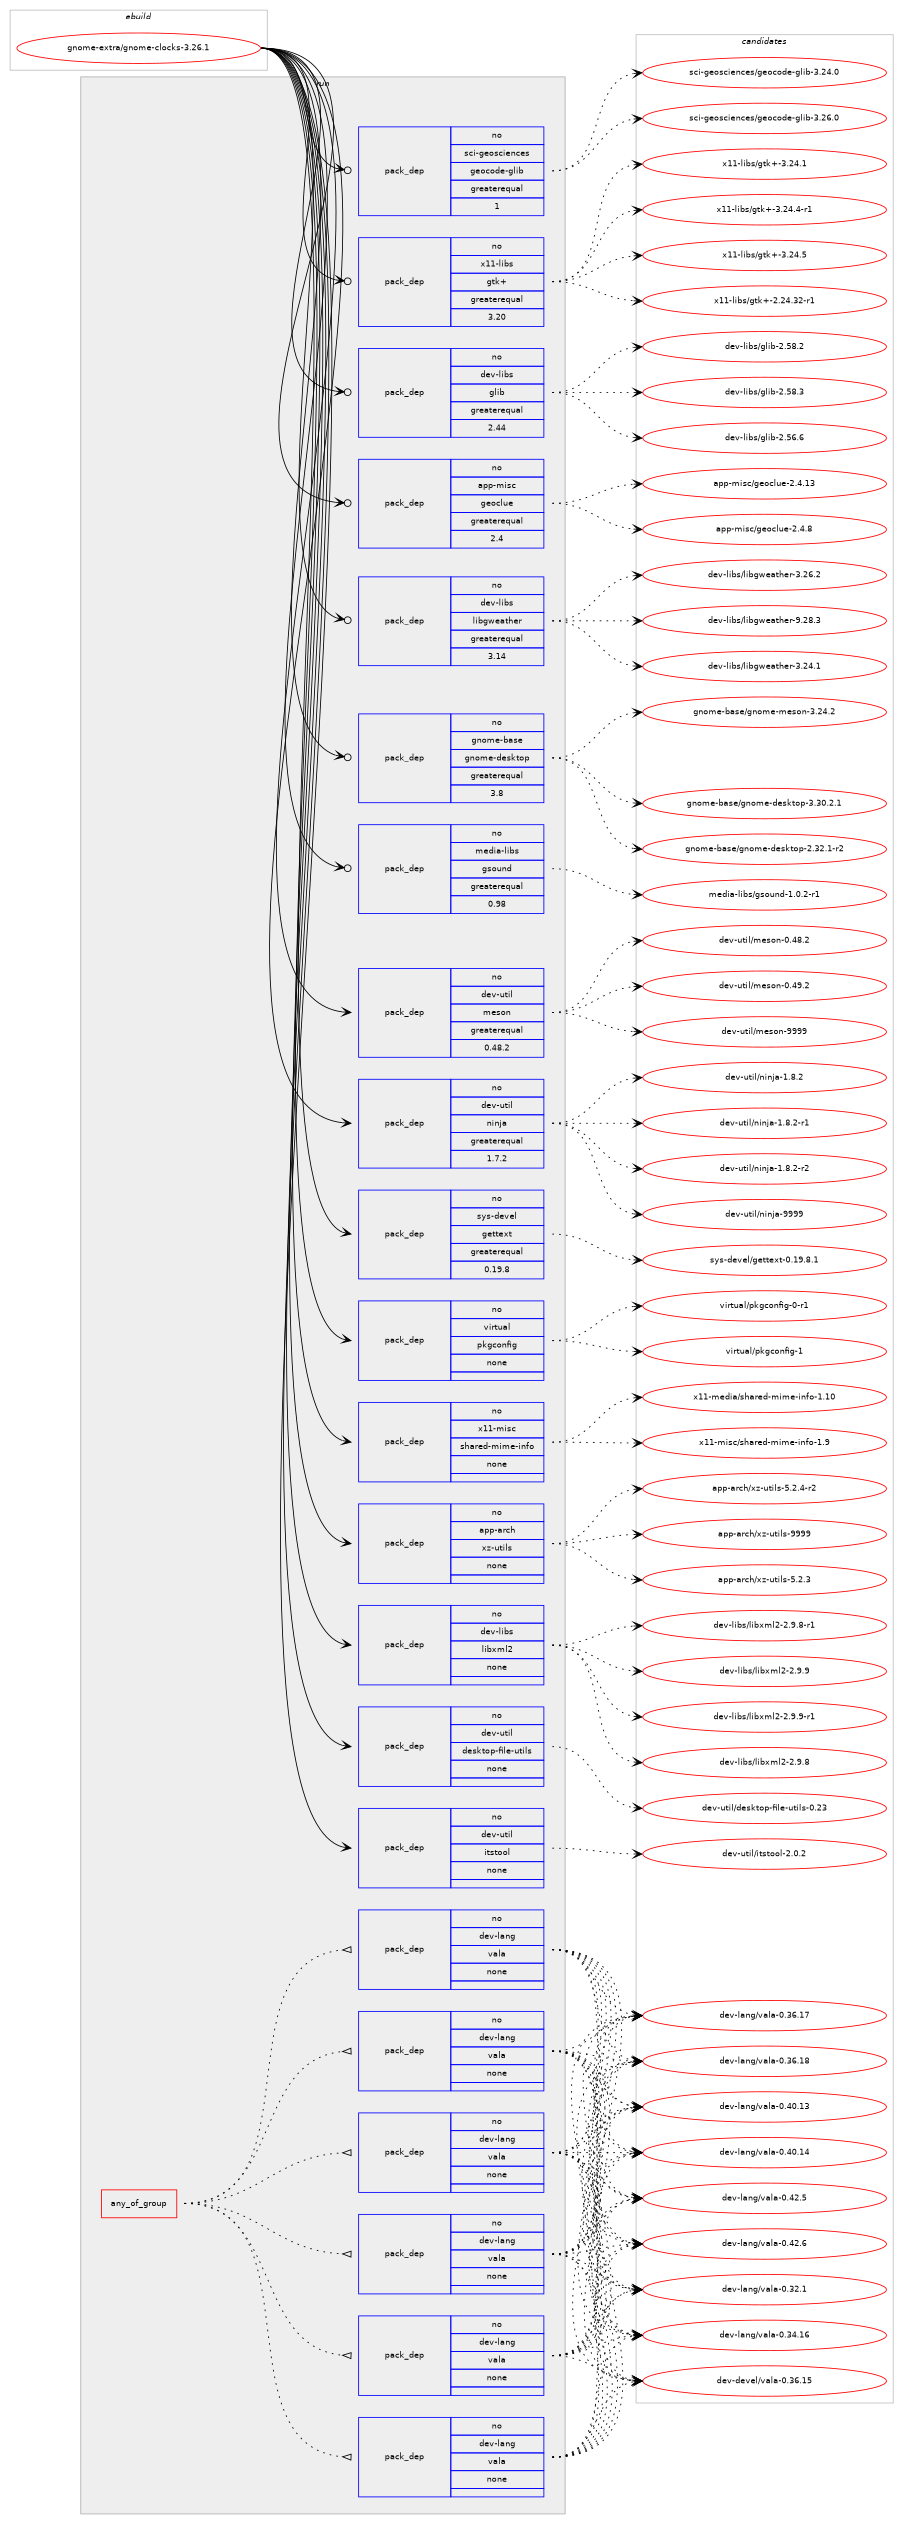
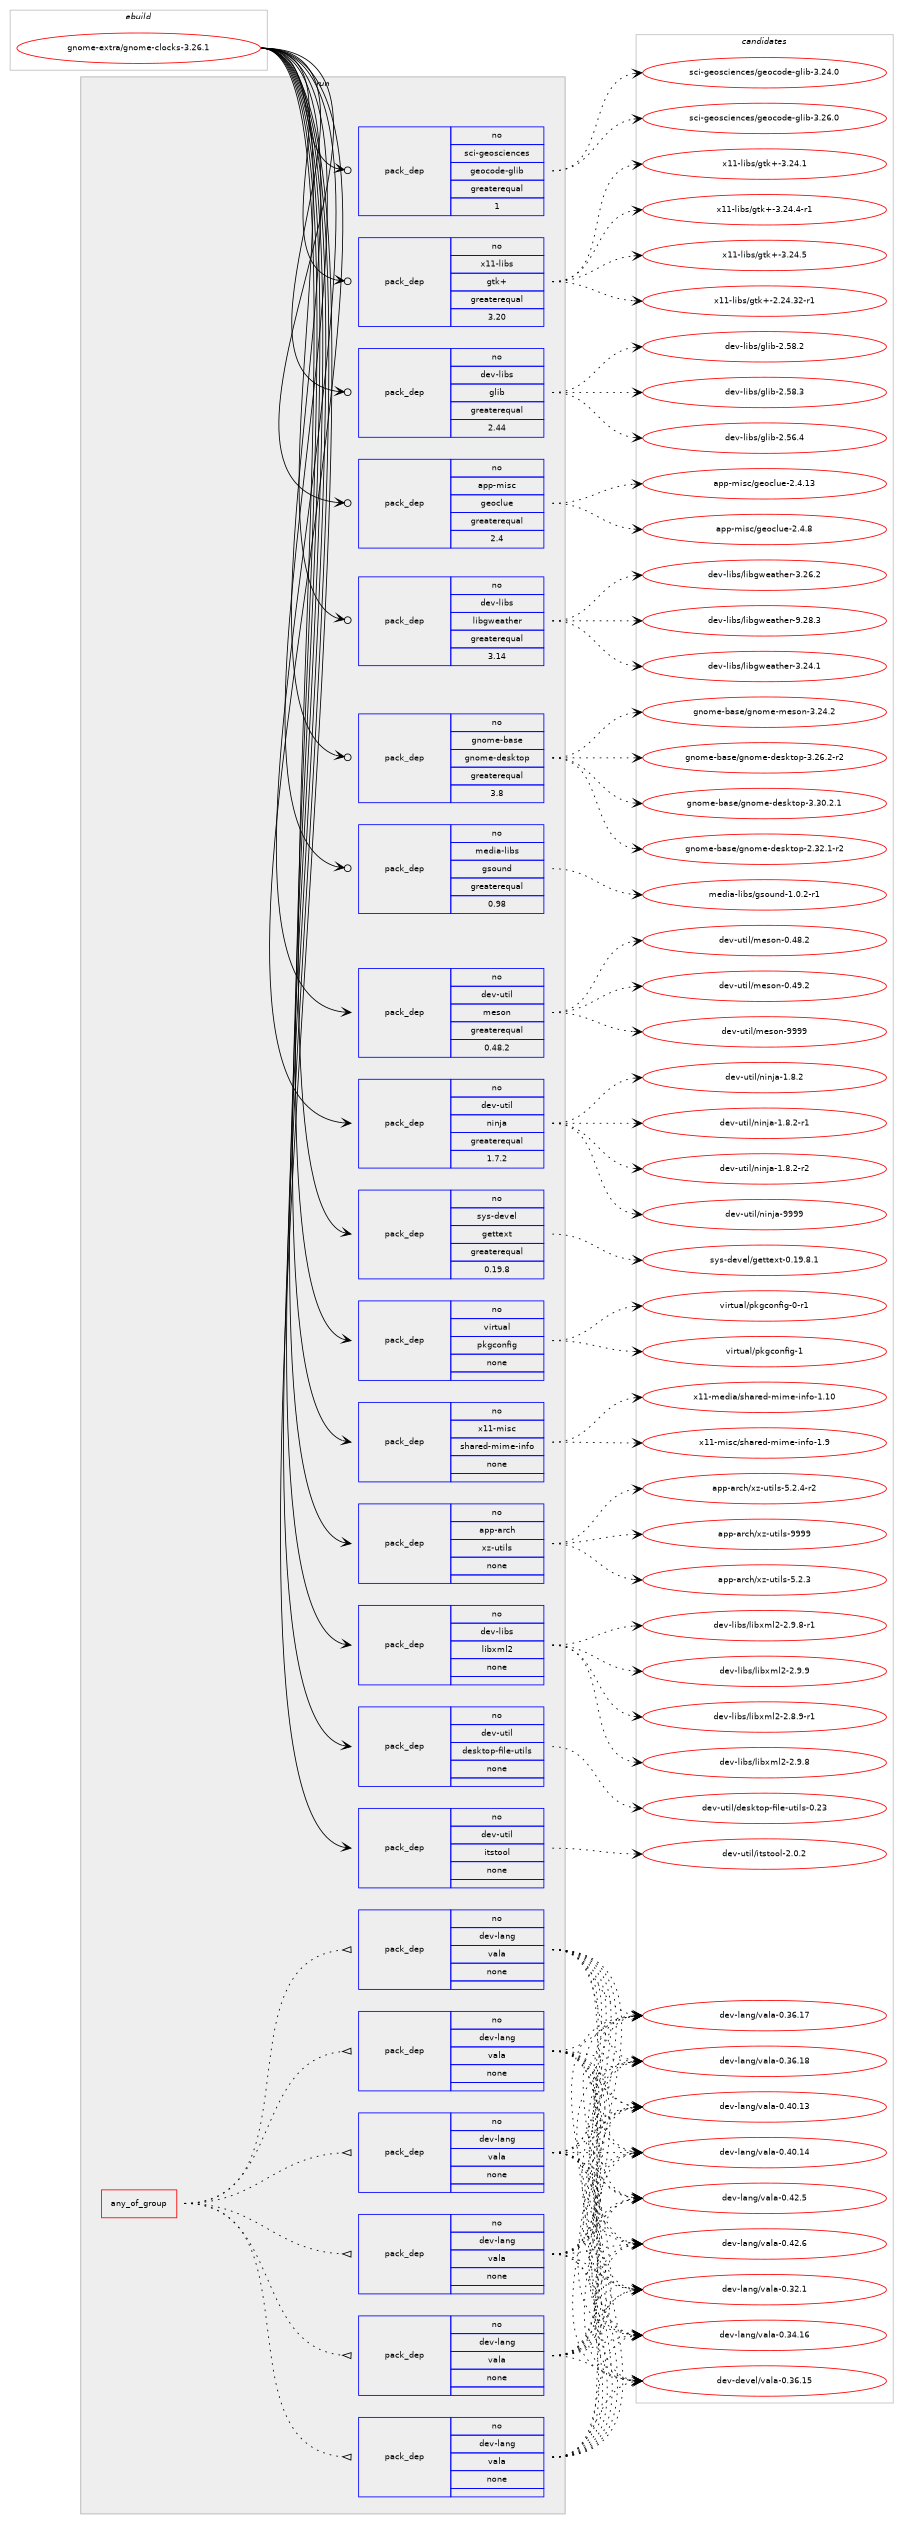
(765, 438) -> (765, 438)
none -> (765, 758)
(765, 1717) -> (765, 1717)
